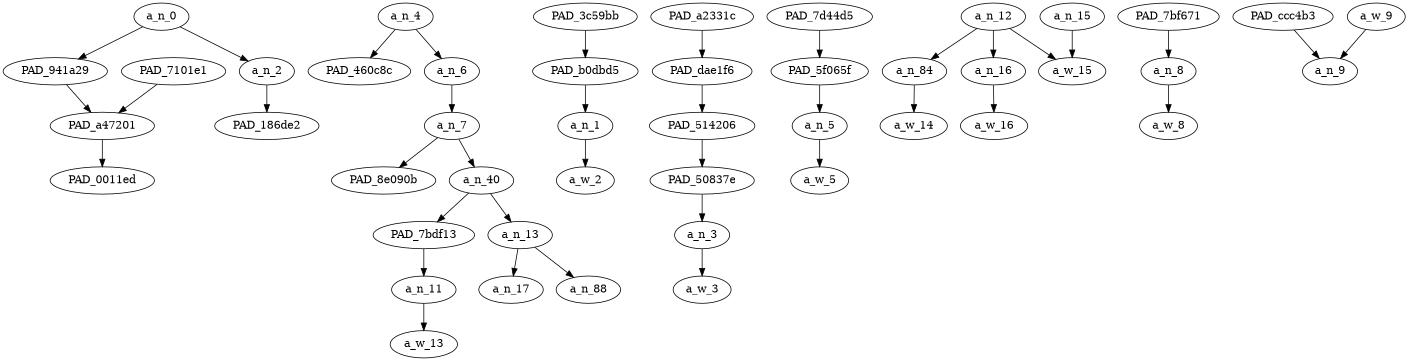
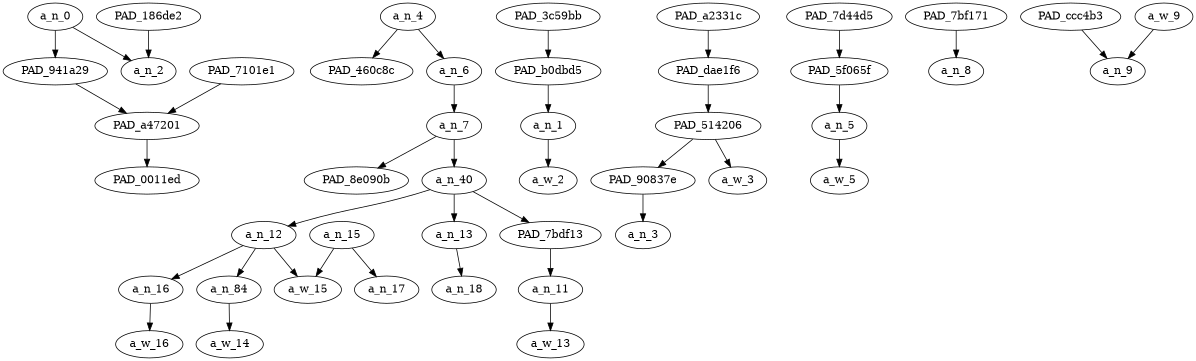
(1169, 17) -> (956, 17)
(267, 95) -> (149, 40)
(1169, 126) -> none
(702, 180) -> (643, 180)
none -> (363, 207)
(516, 259) -> (362, 259)
(702, 259) -> (721, 150)
(588, 290) -> (464, 290)
